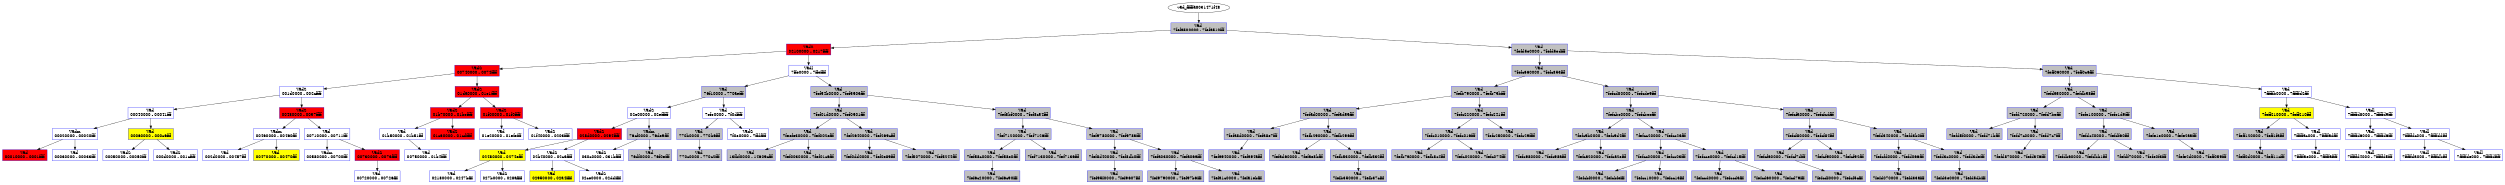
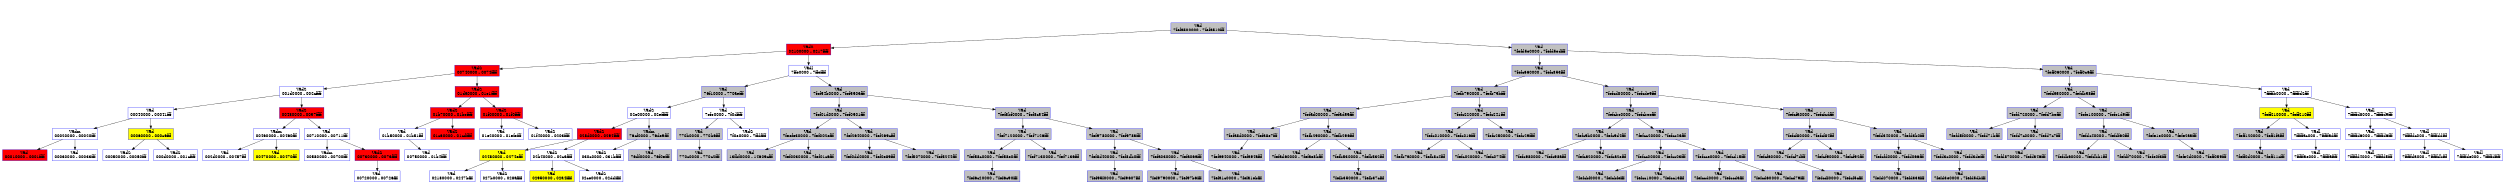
(1199, 8) -> none
